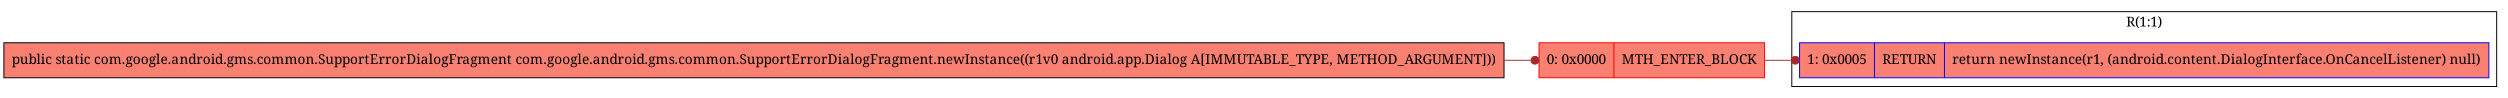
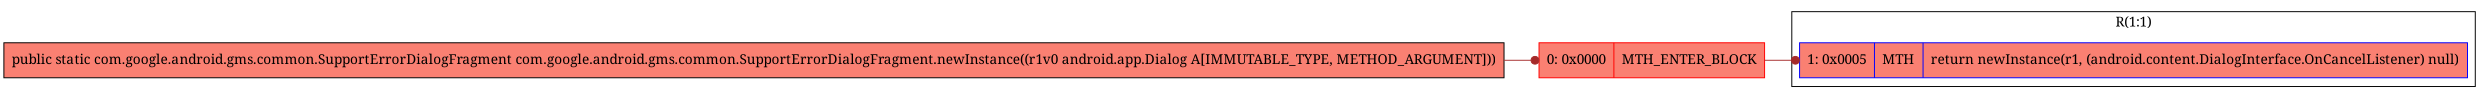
(1909, 60) -> (1899, 60)
